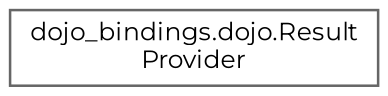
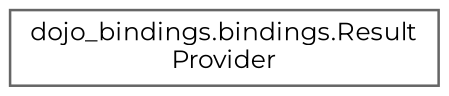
(194, 48) -> (224, 48)
